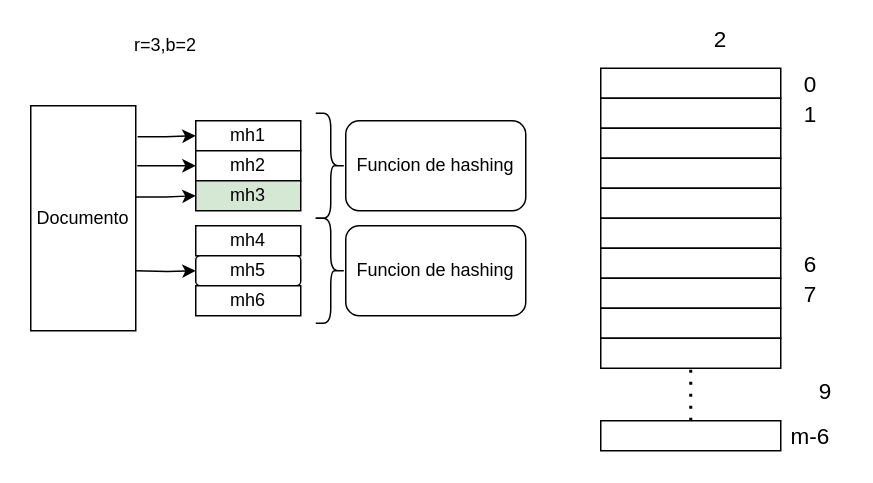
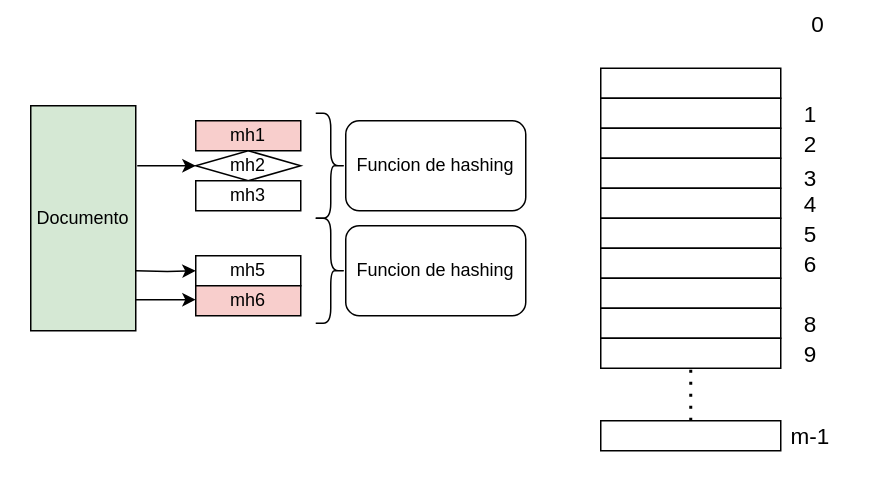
(721, 38) -> (811, 143)
(166, 46) -> none
(811, 83) -> (818, 23)
(248, 136) -> (248, 136)
(162, 137) -> none
(248, 166) -> (248, 166)
none -> (811, 177)
(248, 196) -> (248, 196)
(161, 197) -> none
none -> (811, 203)
(83, 218) -> (83, 218)
none -> (811, 233)
(248, 241) -> none
(248, 271) -> (248, 271)
(811, 293) -> none
none -> (161, 300)
(248, 301) -> (248, 301)
none -> (811, 323)
(826, 391) -> (811, 353)
(811, 436) -> (811, 436)
